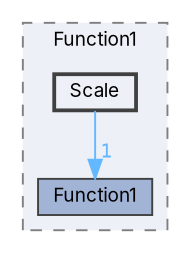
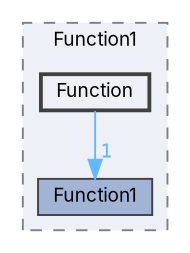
(95, 92) -> (95, 92)
